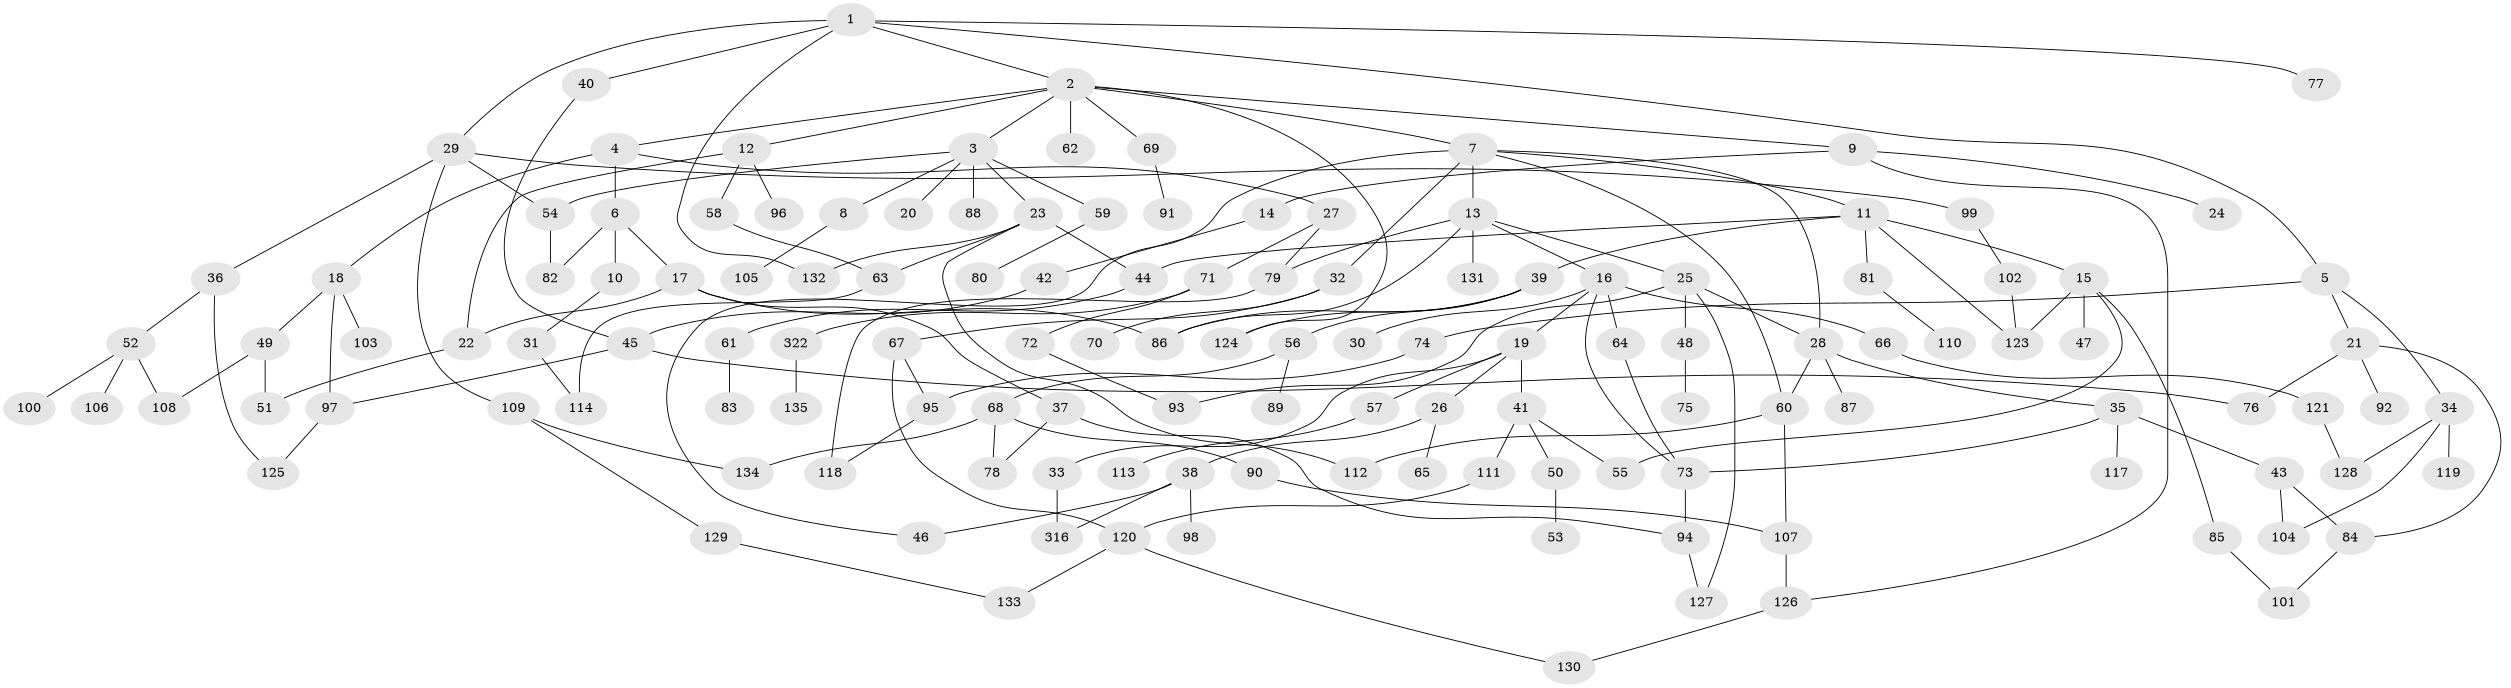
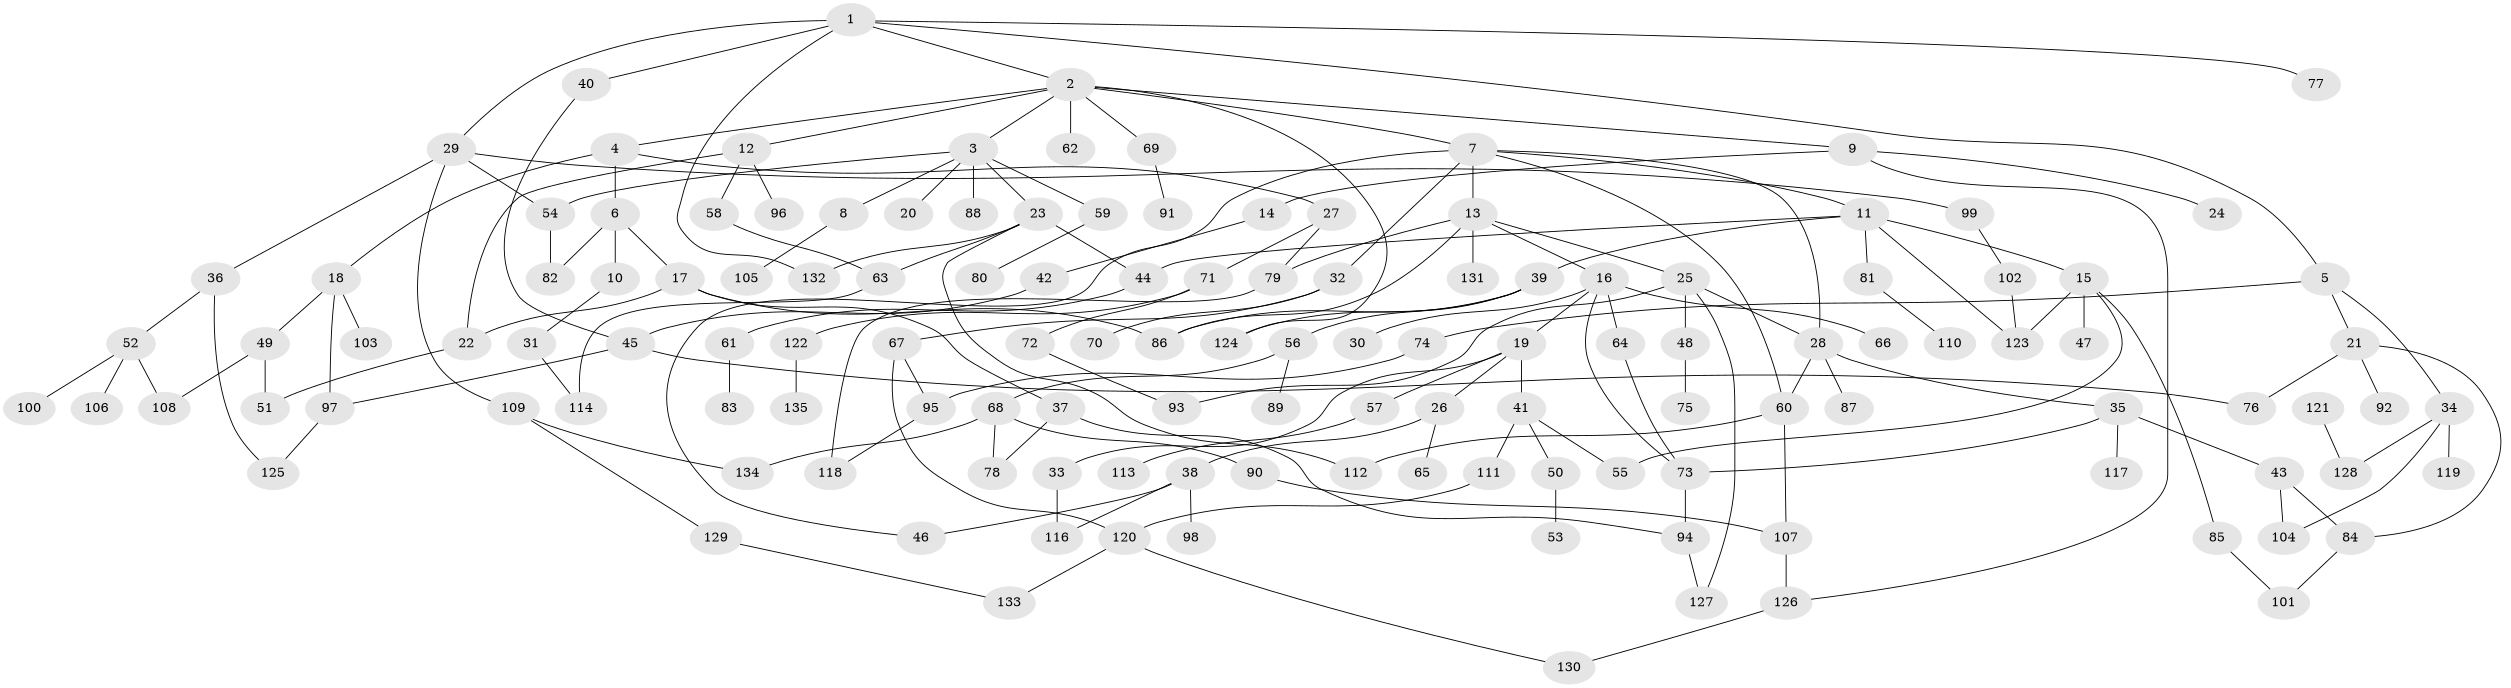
(796, 344) -> (796, 344)
(2110, 376) -> none
(1057, 538) -> (1057, 538)
